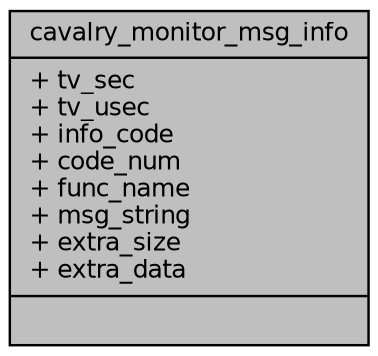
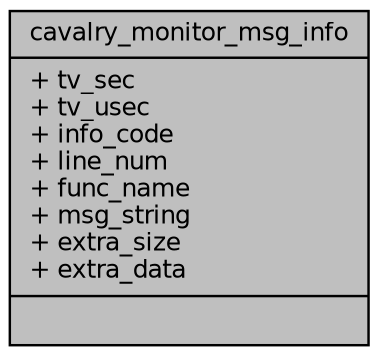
(106, 162) -> (100, 162)
